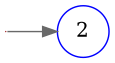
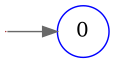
(83, 32) -> (83, 32)
